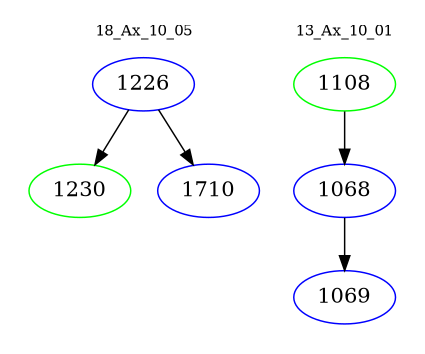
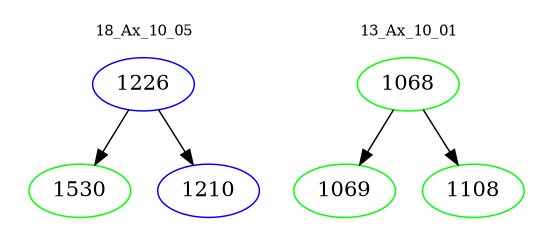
(345, 130) -> (437, 131)
(80, 191) -> (80, 191)
(209, 191) -> (209, 191)
(345, 191) -> (408, 84)
(345, 297) -> (345, 191)
